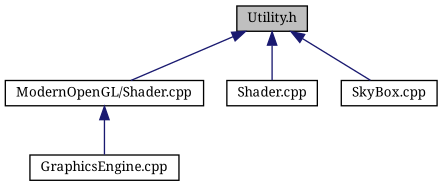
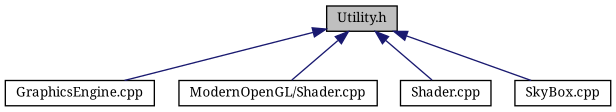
(104, 137) -> (219, 56)
